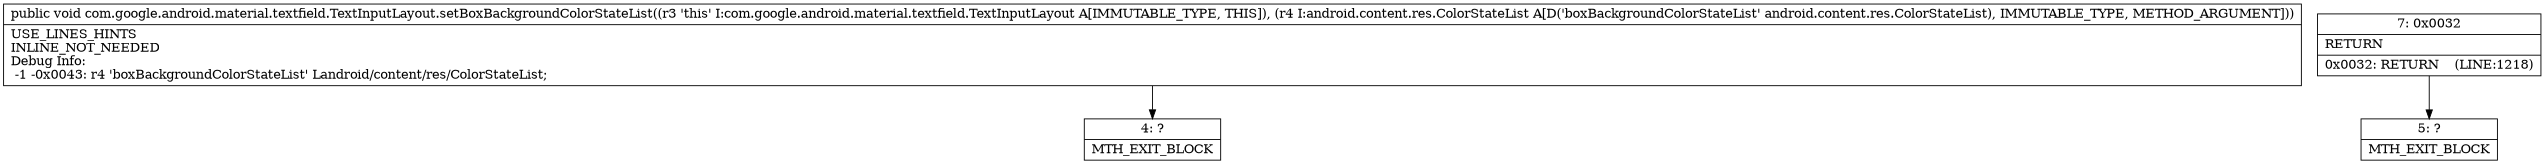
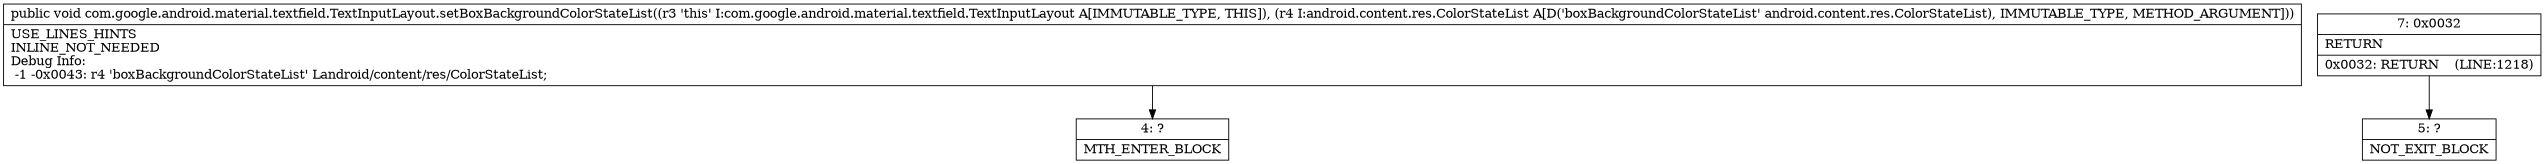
(1152, 149) -> (1152, 149)
(2429, 149) -> (2429, 149)
